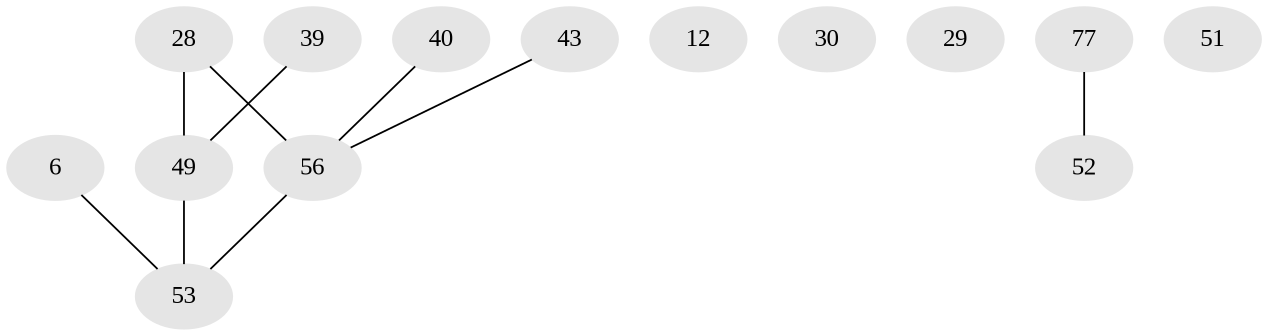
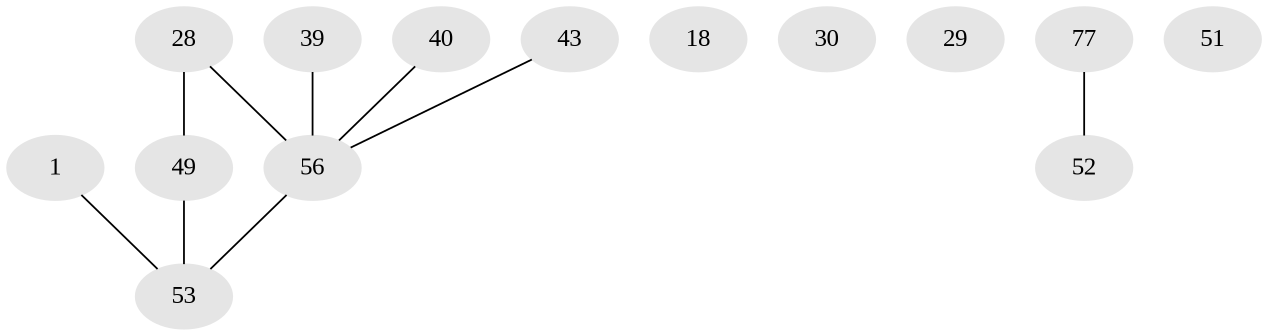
(698, 39) -> (698, 39)
(256, 96) -> (313, 104)
(55, 168) -> (55, 168)
